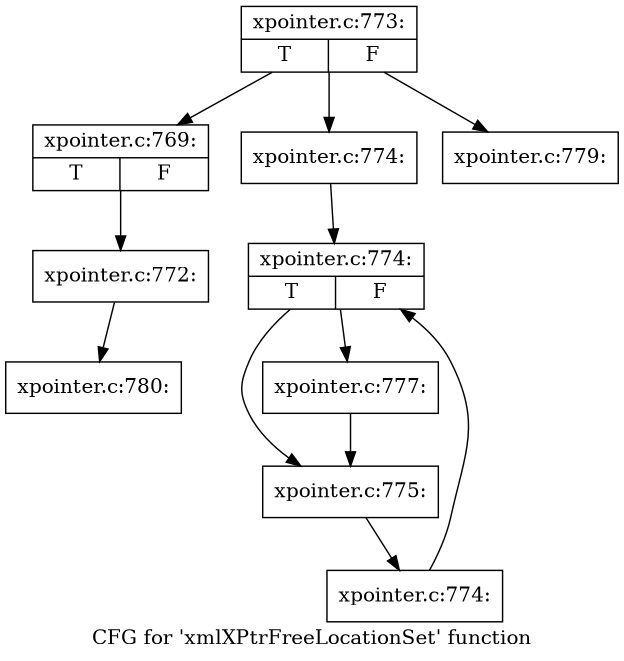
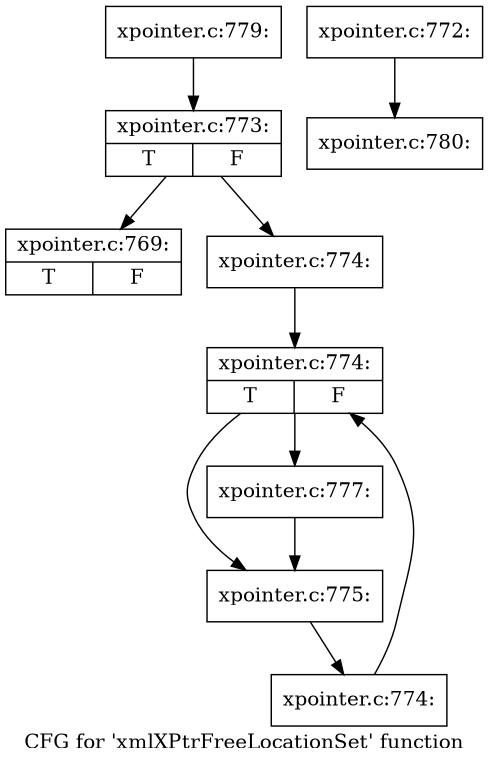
(430, 98) -> (193, 77)
(121, 213) -> none
